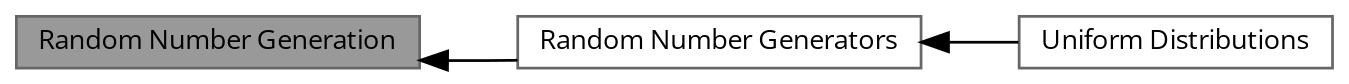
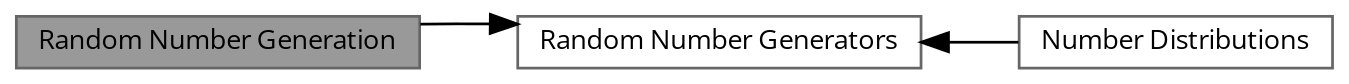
(1176, 42) -> (1176, 42)
(483, 61) -> (455, 24)
